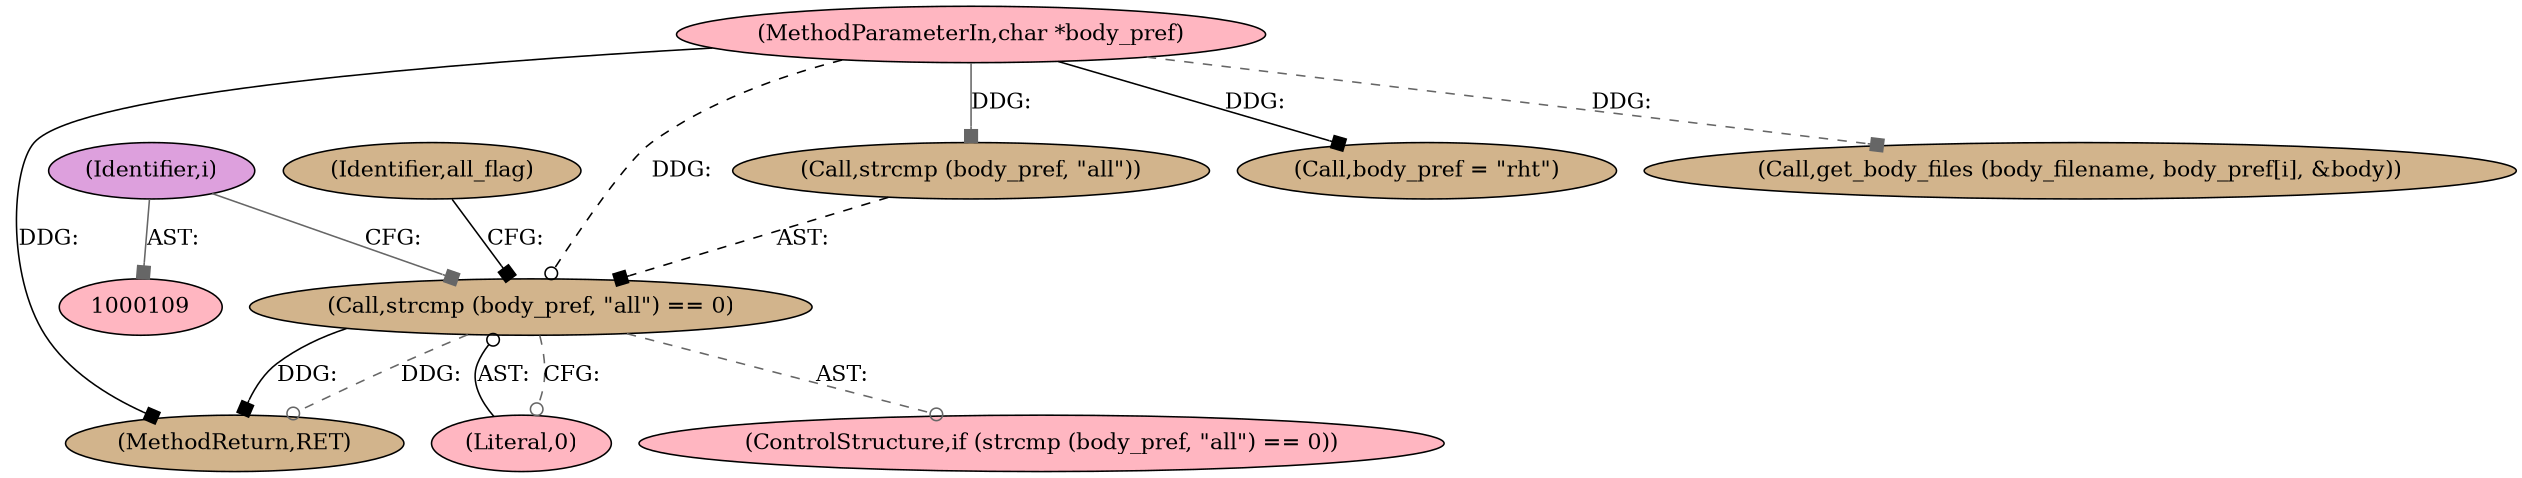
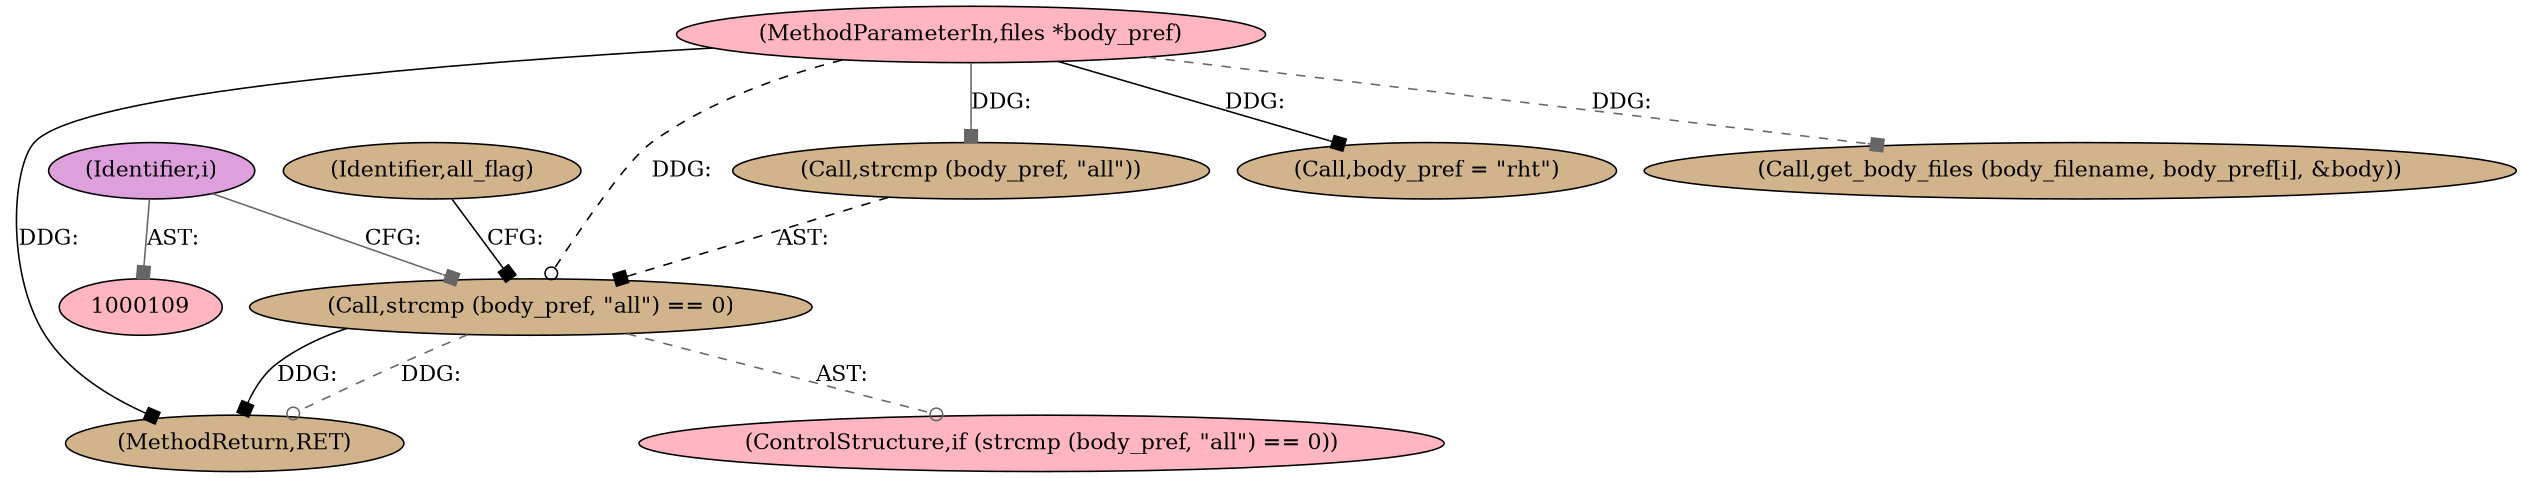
(971, 34) -> (971, 34)
(521, 443) -> none
